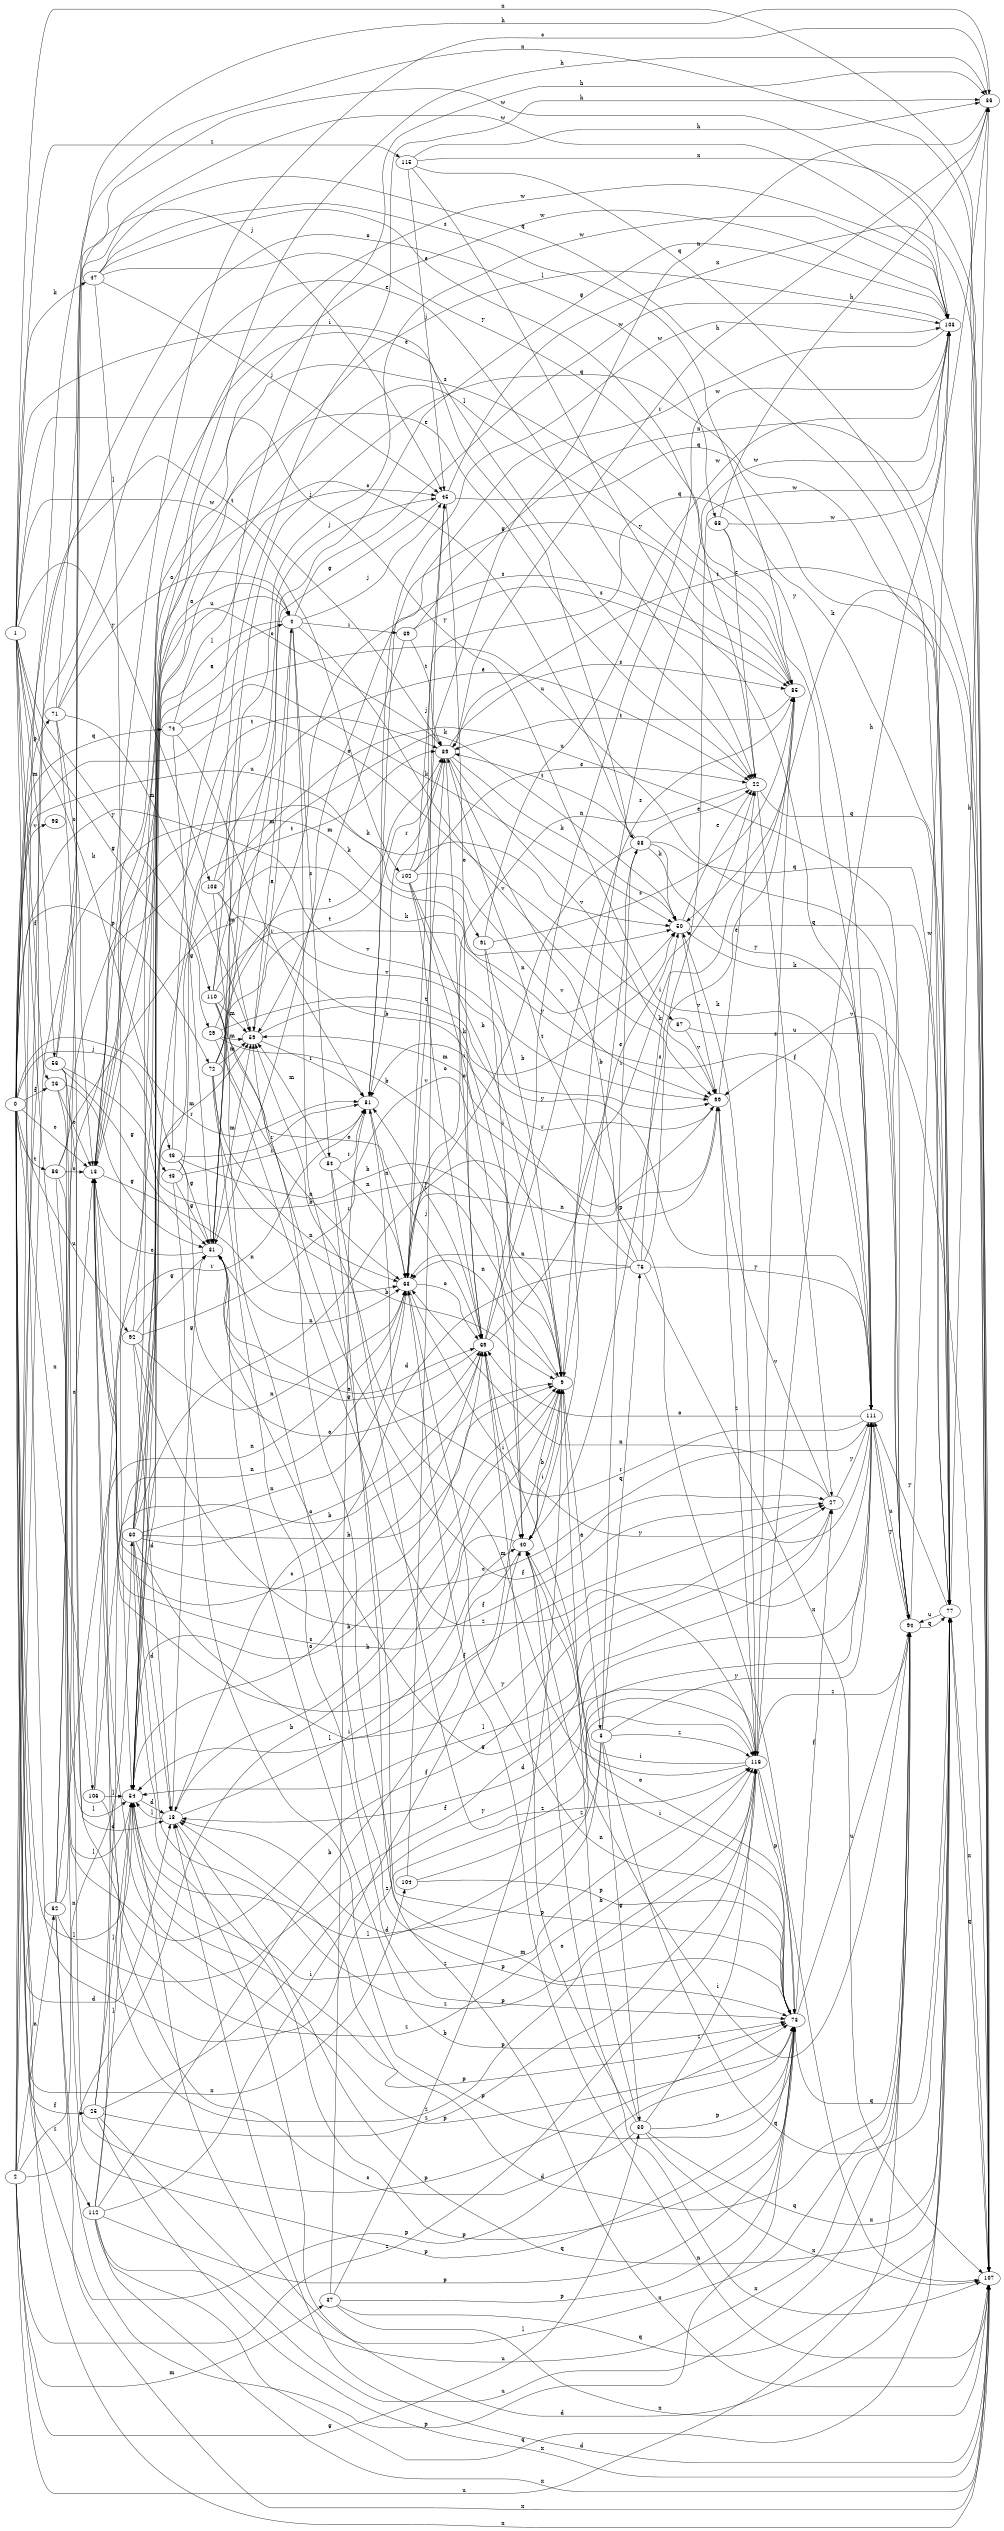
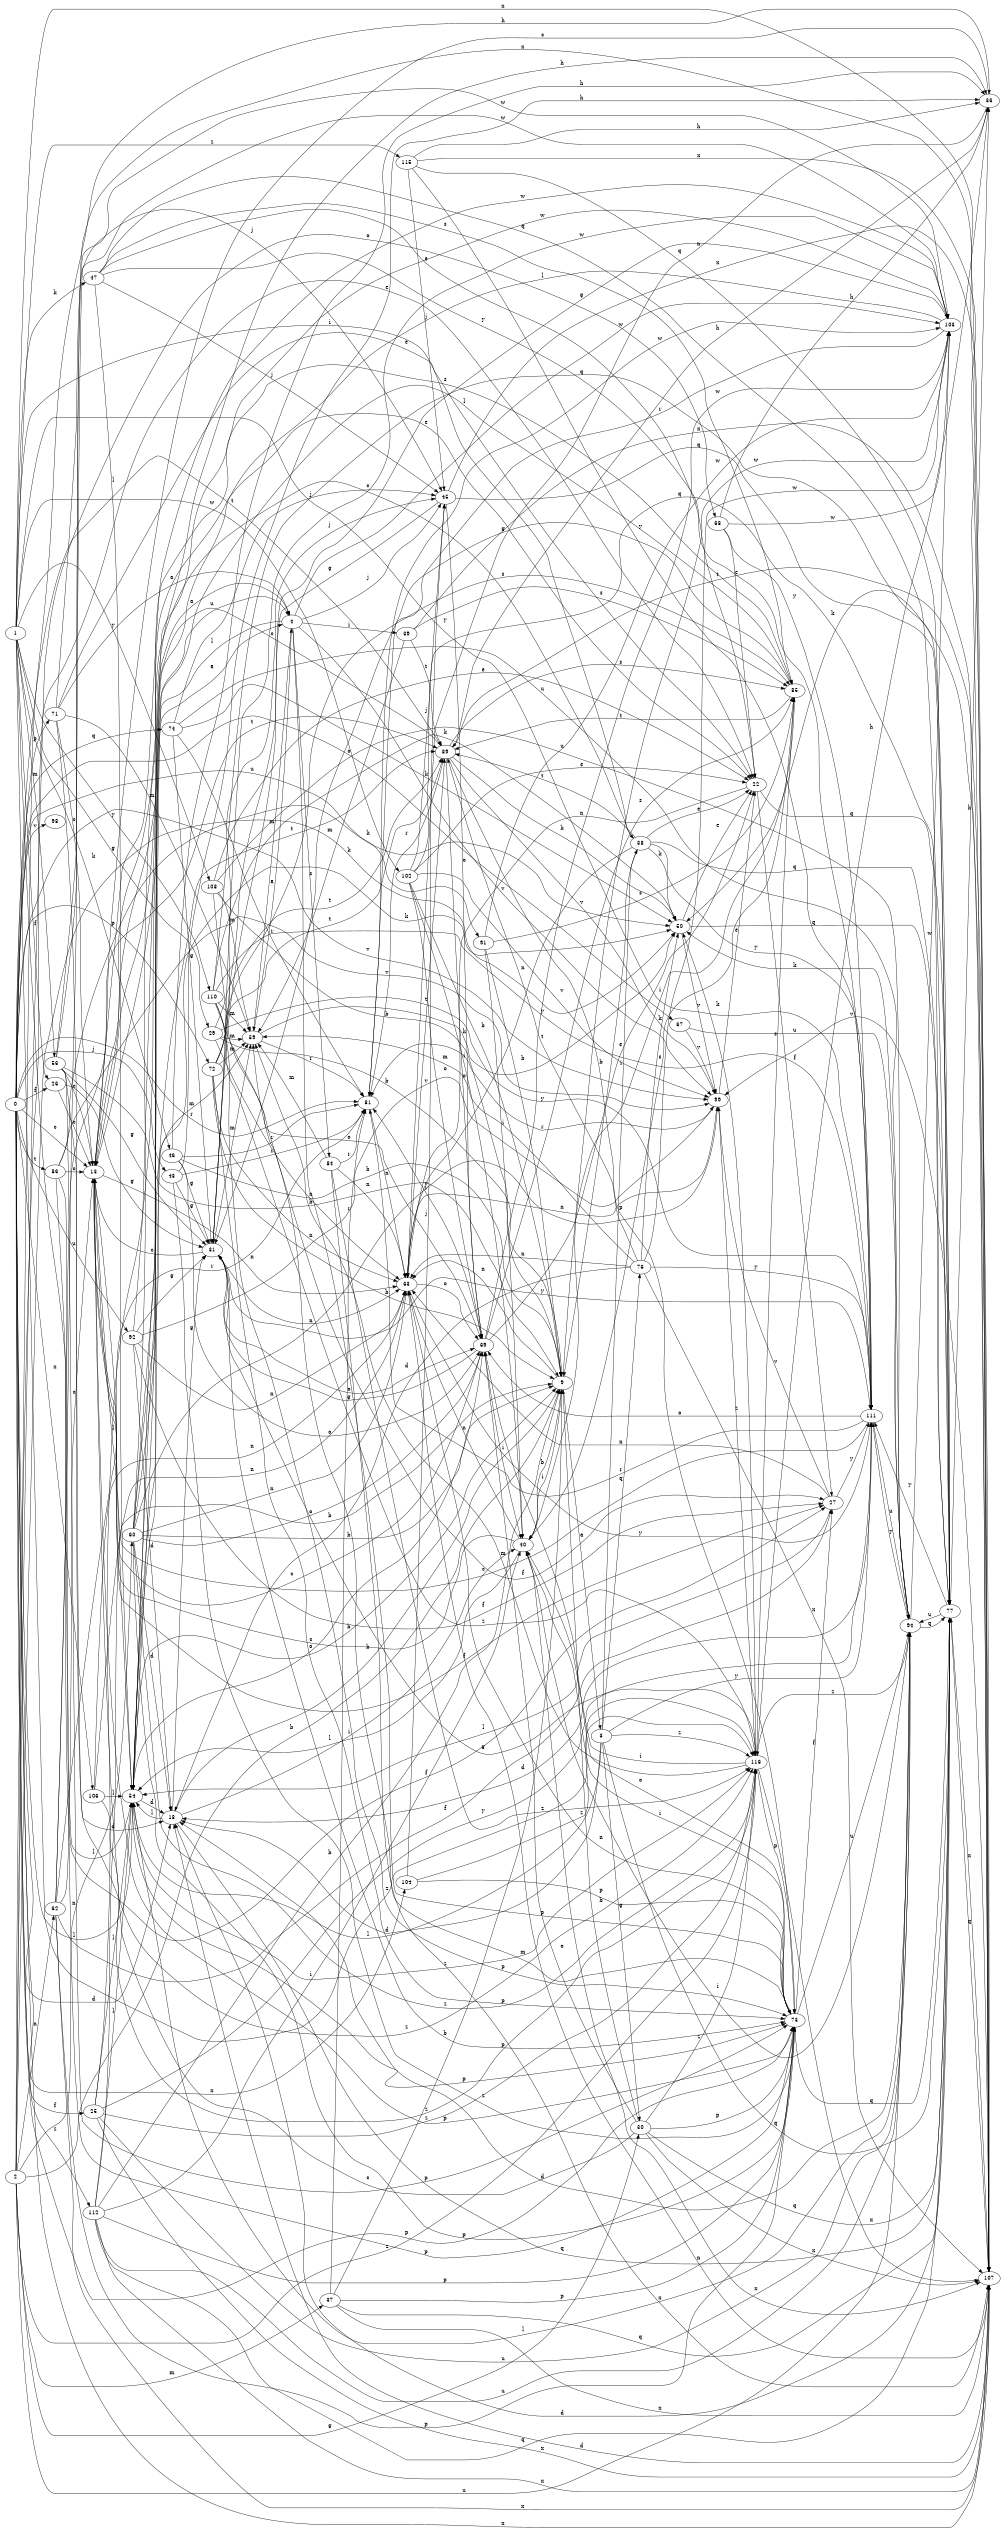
none -> (82, 1114)
none -> (455, 1414)
(66, 1474) -> (122, 1603)
(528, 1666) -> (588, 1299)
(483, 2096) -> (483, 2096)
